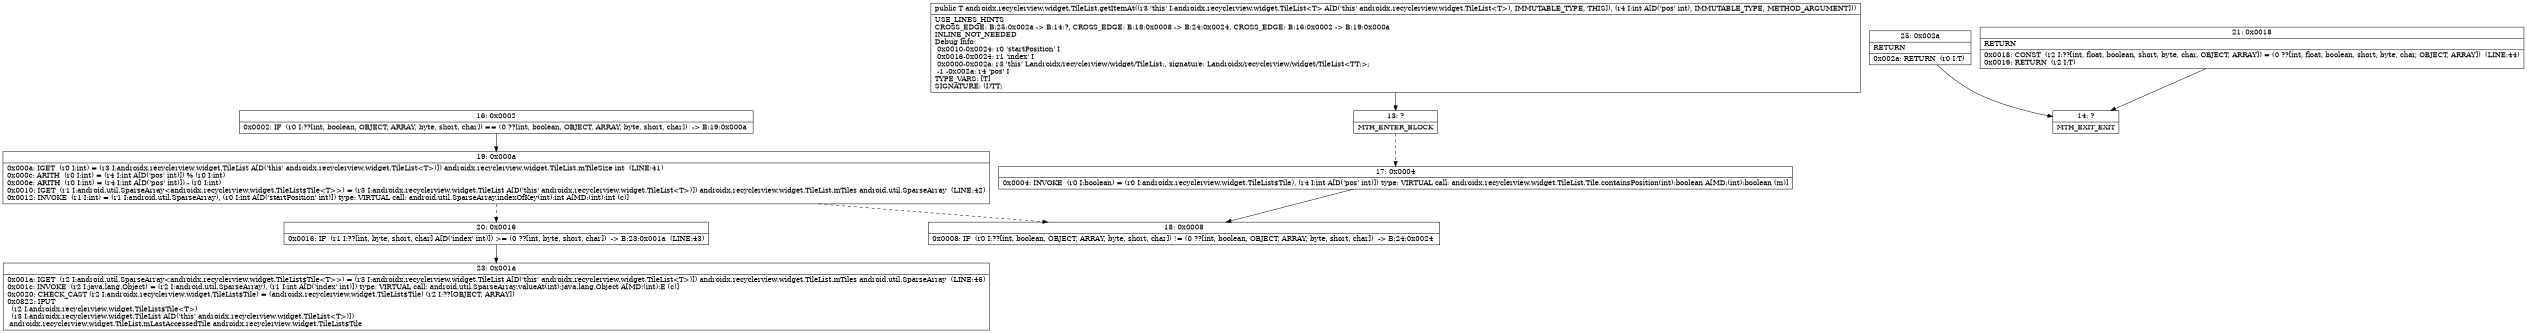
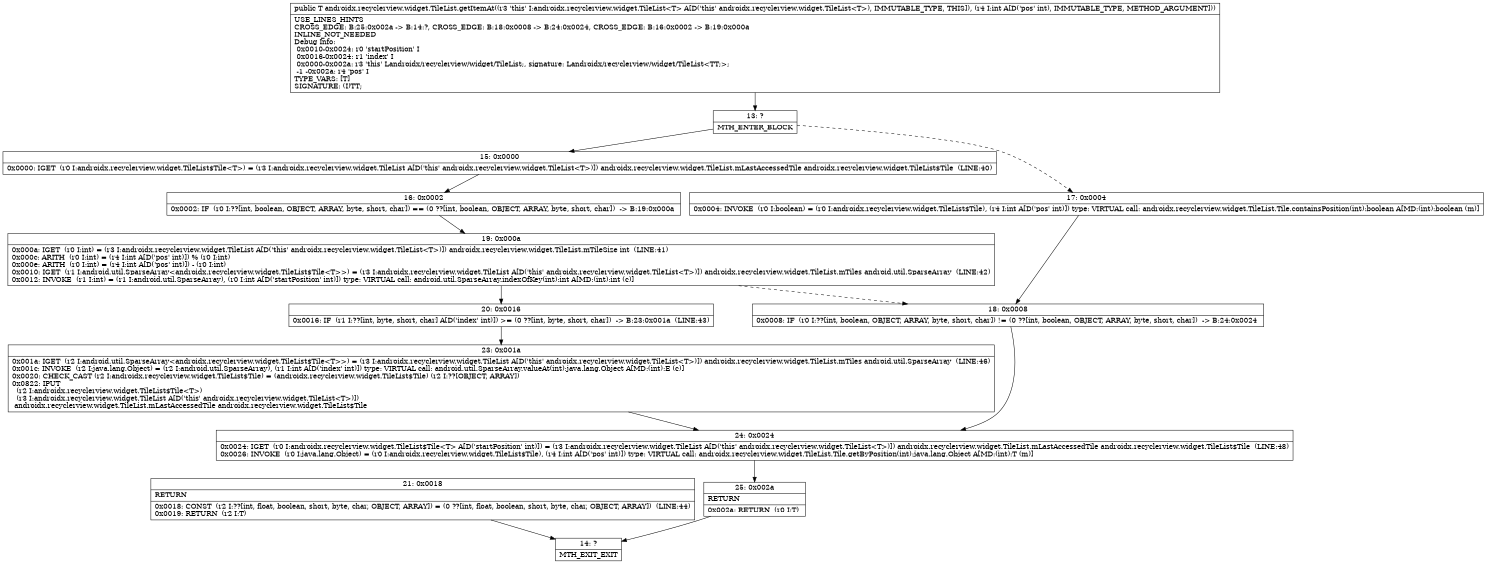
none -> (500, 163)
(496, 211) -> (501, 292)
none -> (755, 445)
